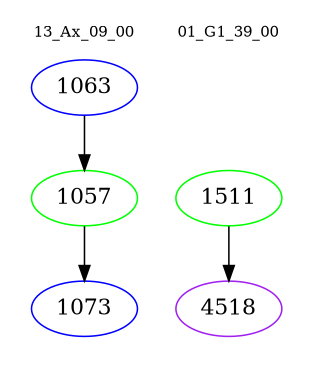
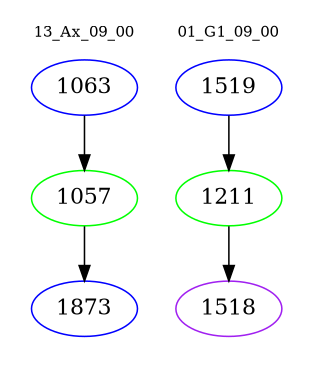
(229, 33) -> (229, 33)
none -> (229, 88)
(229, 198) -> (229, 198)
(84, 309) -> (84, 309)
(229, 309) -> (229, 309)
